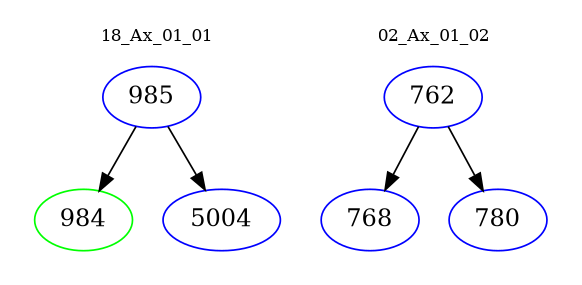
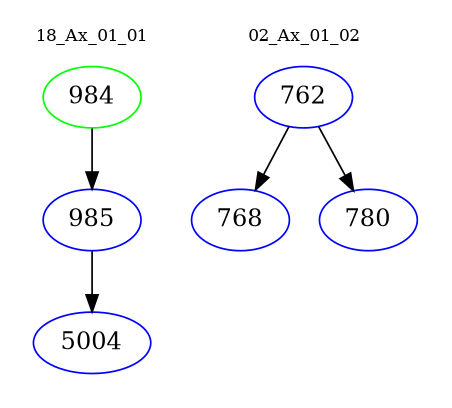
(122, 151) -> (92, 150)
